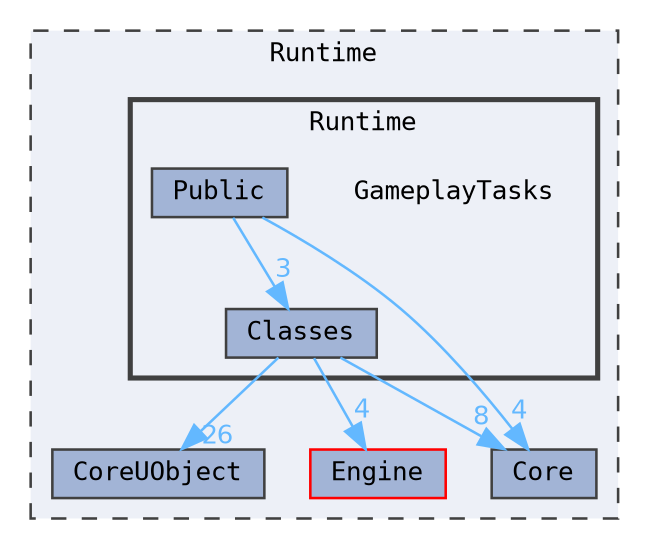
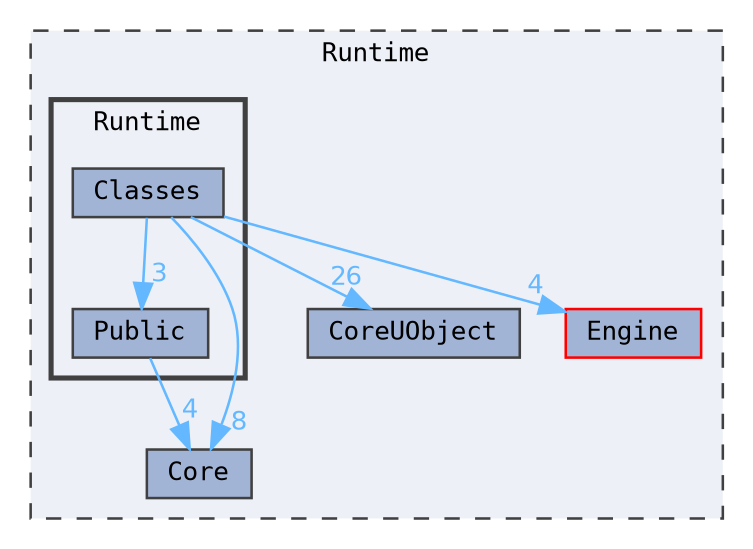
(455, 193) -> none
(254, 252) -> (145, 250)
